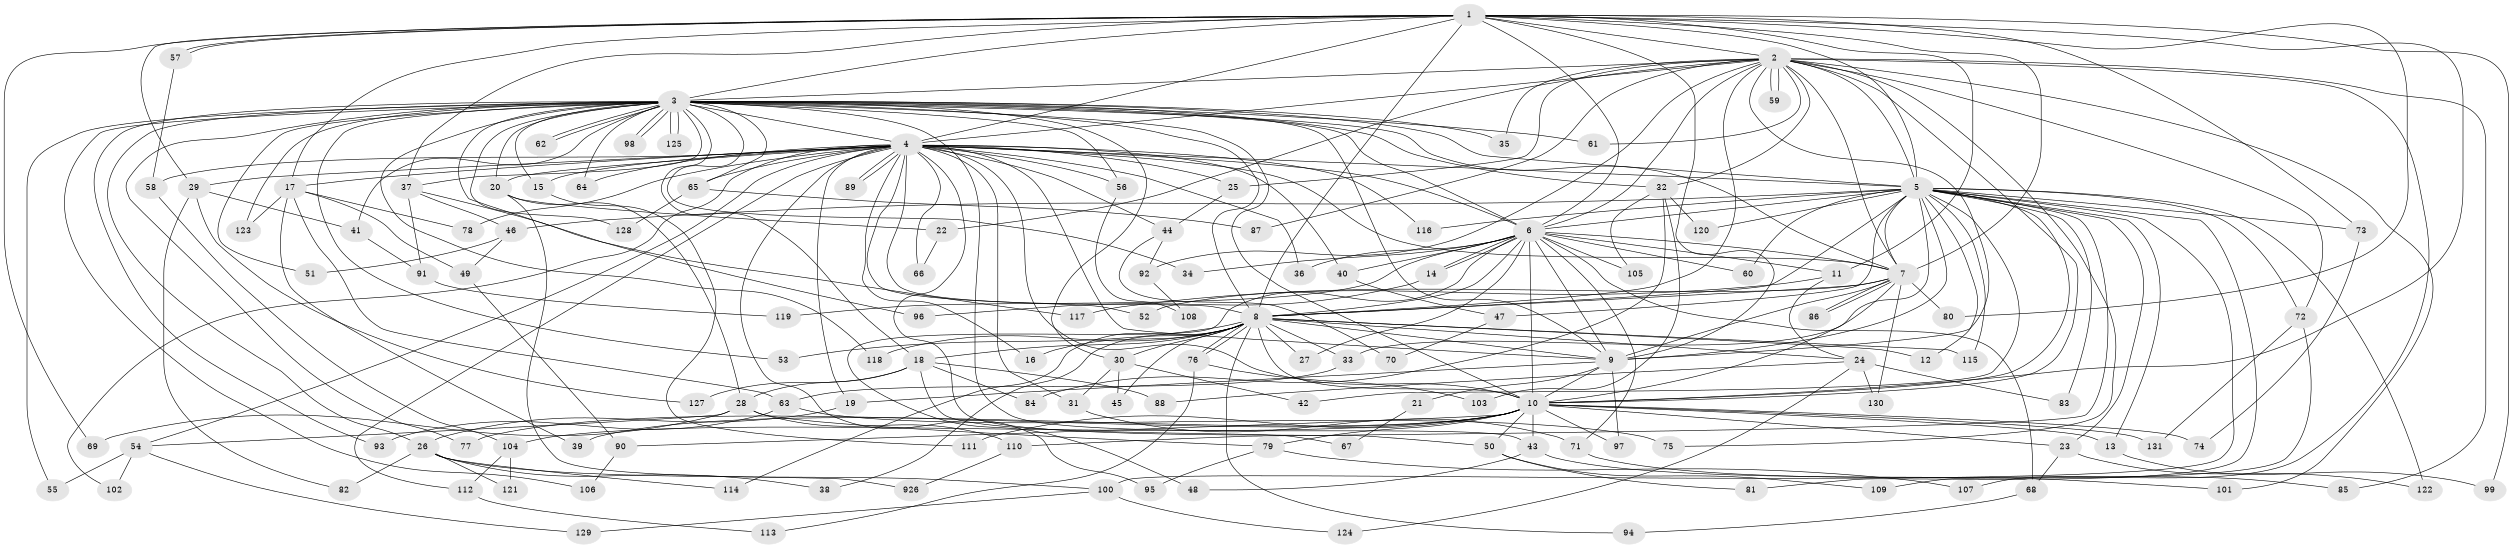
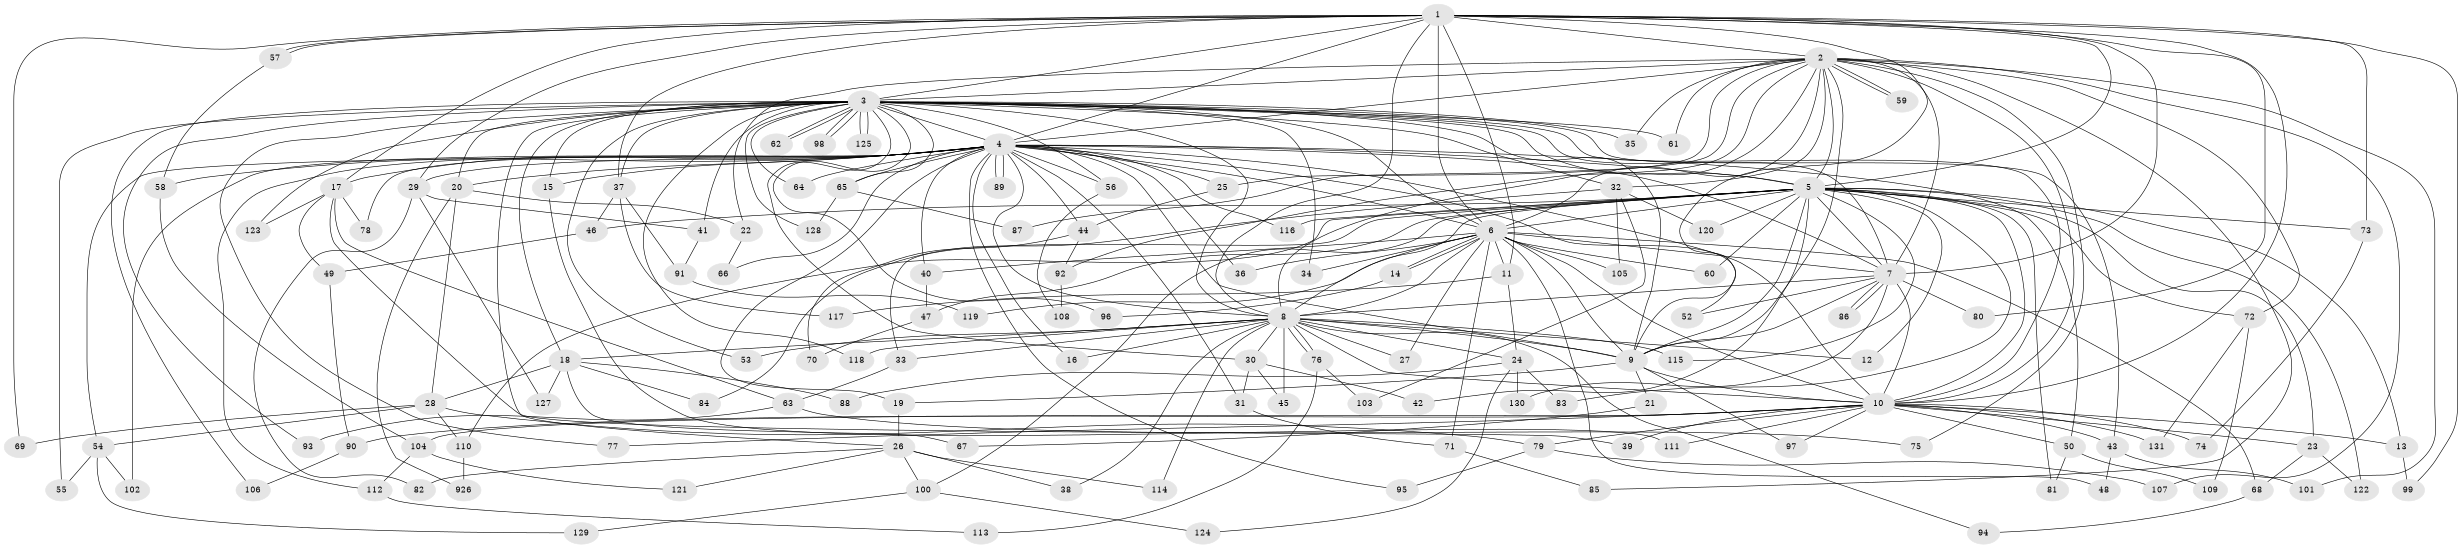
(311, 274) -> none
